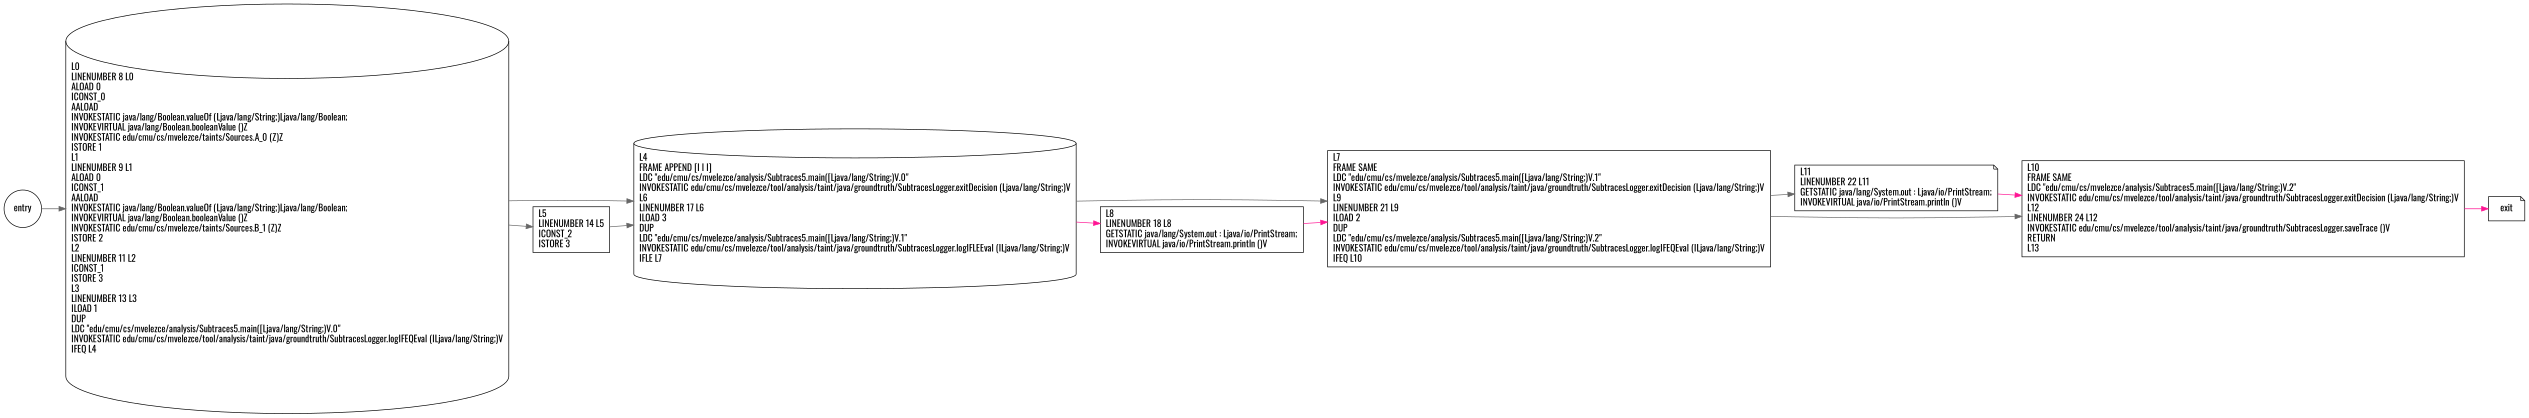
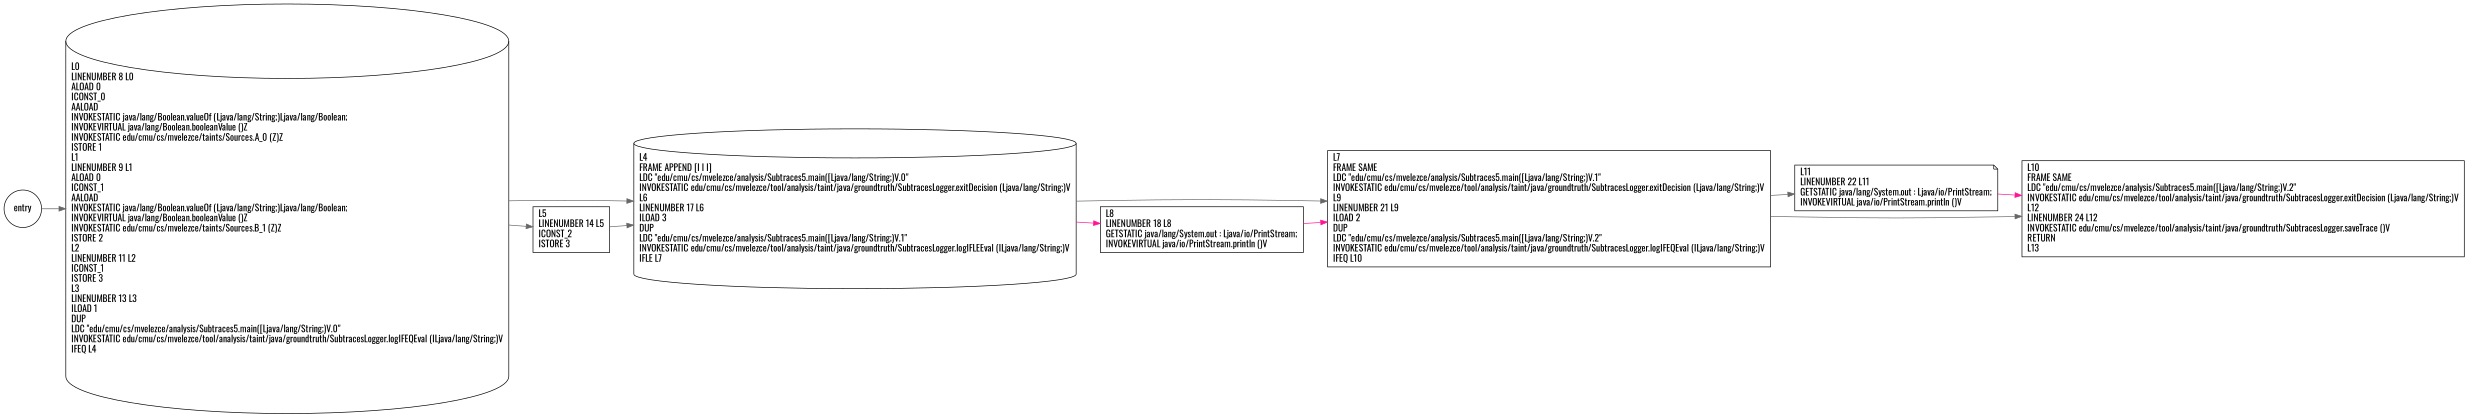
(2507, 209) -> none
